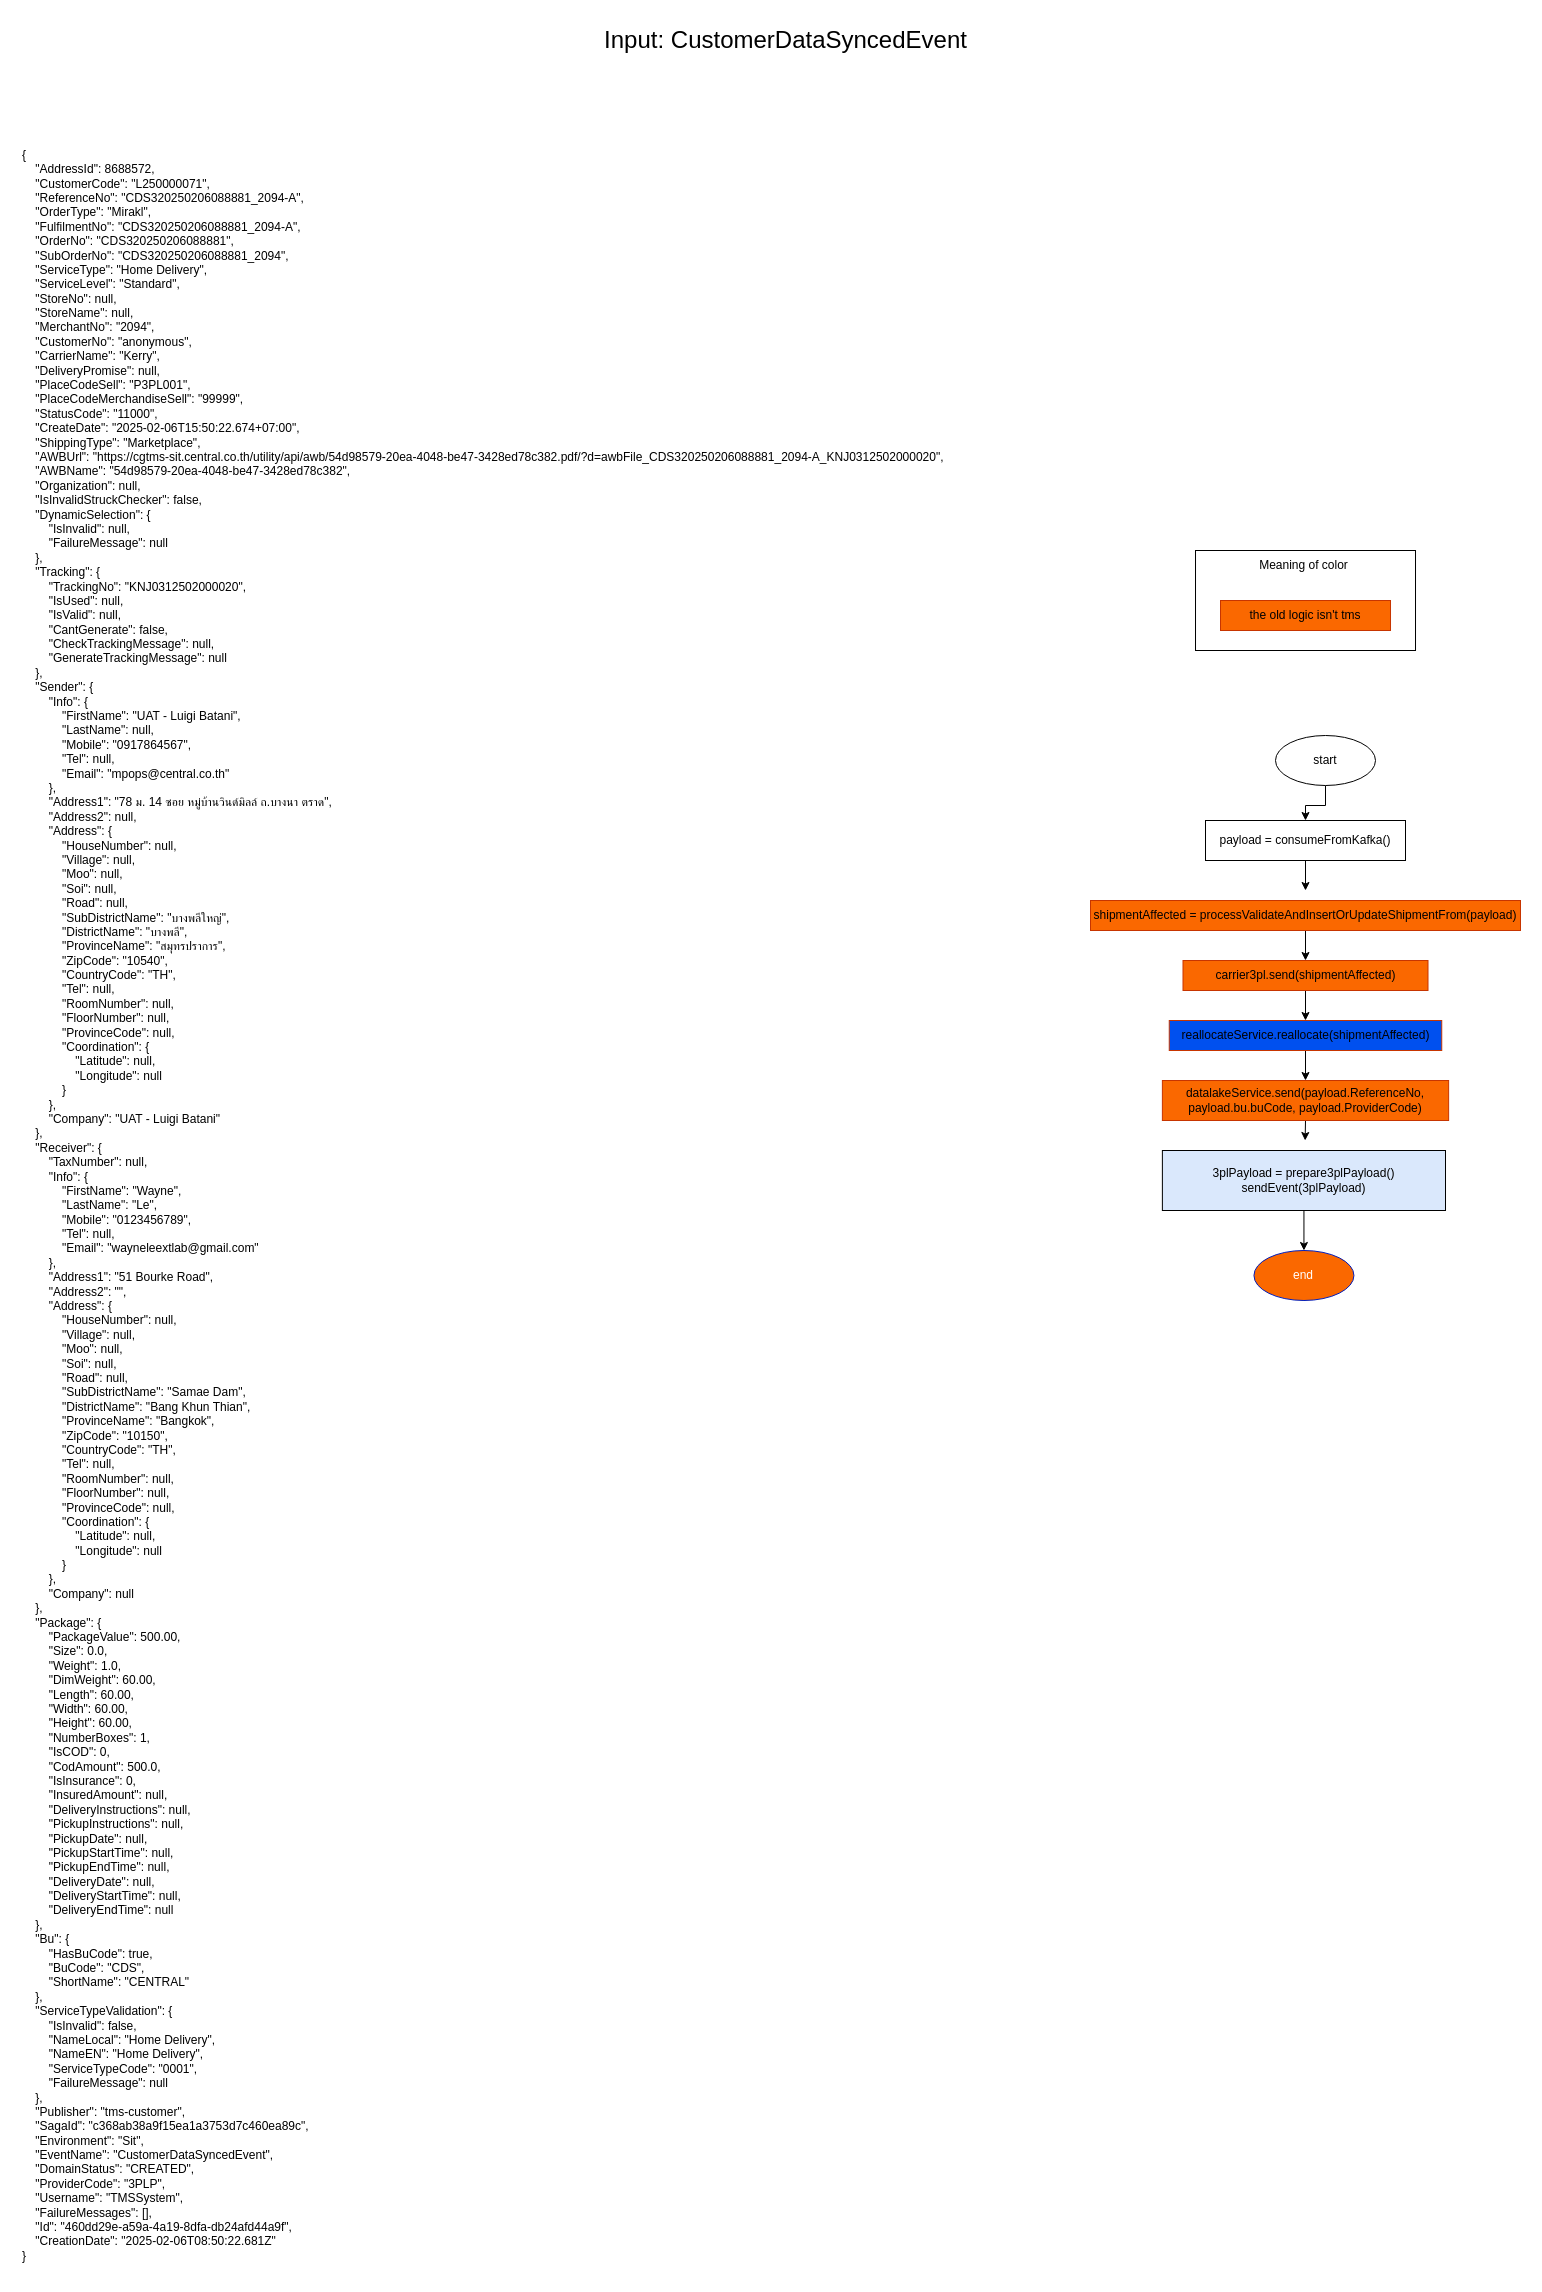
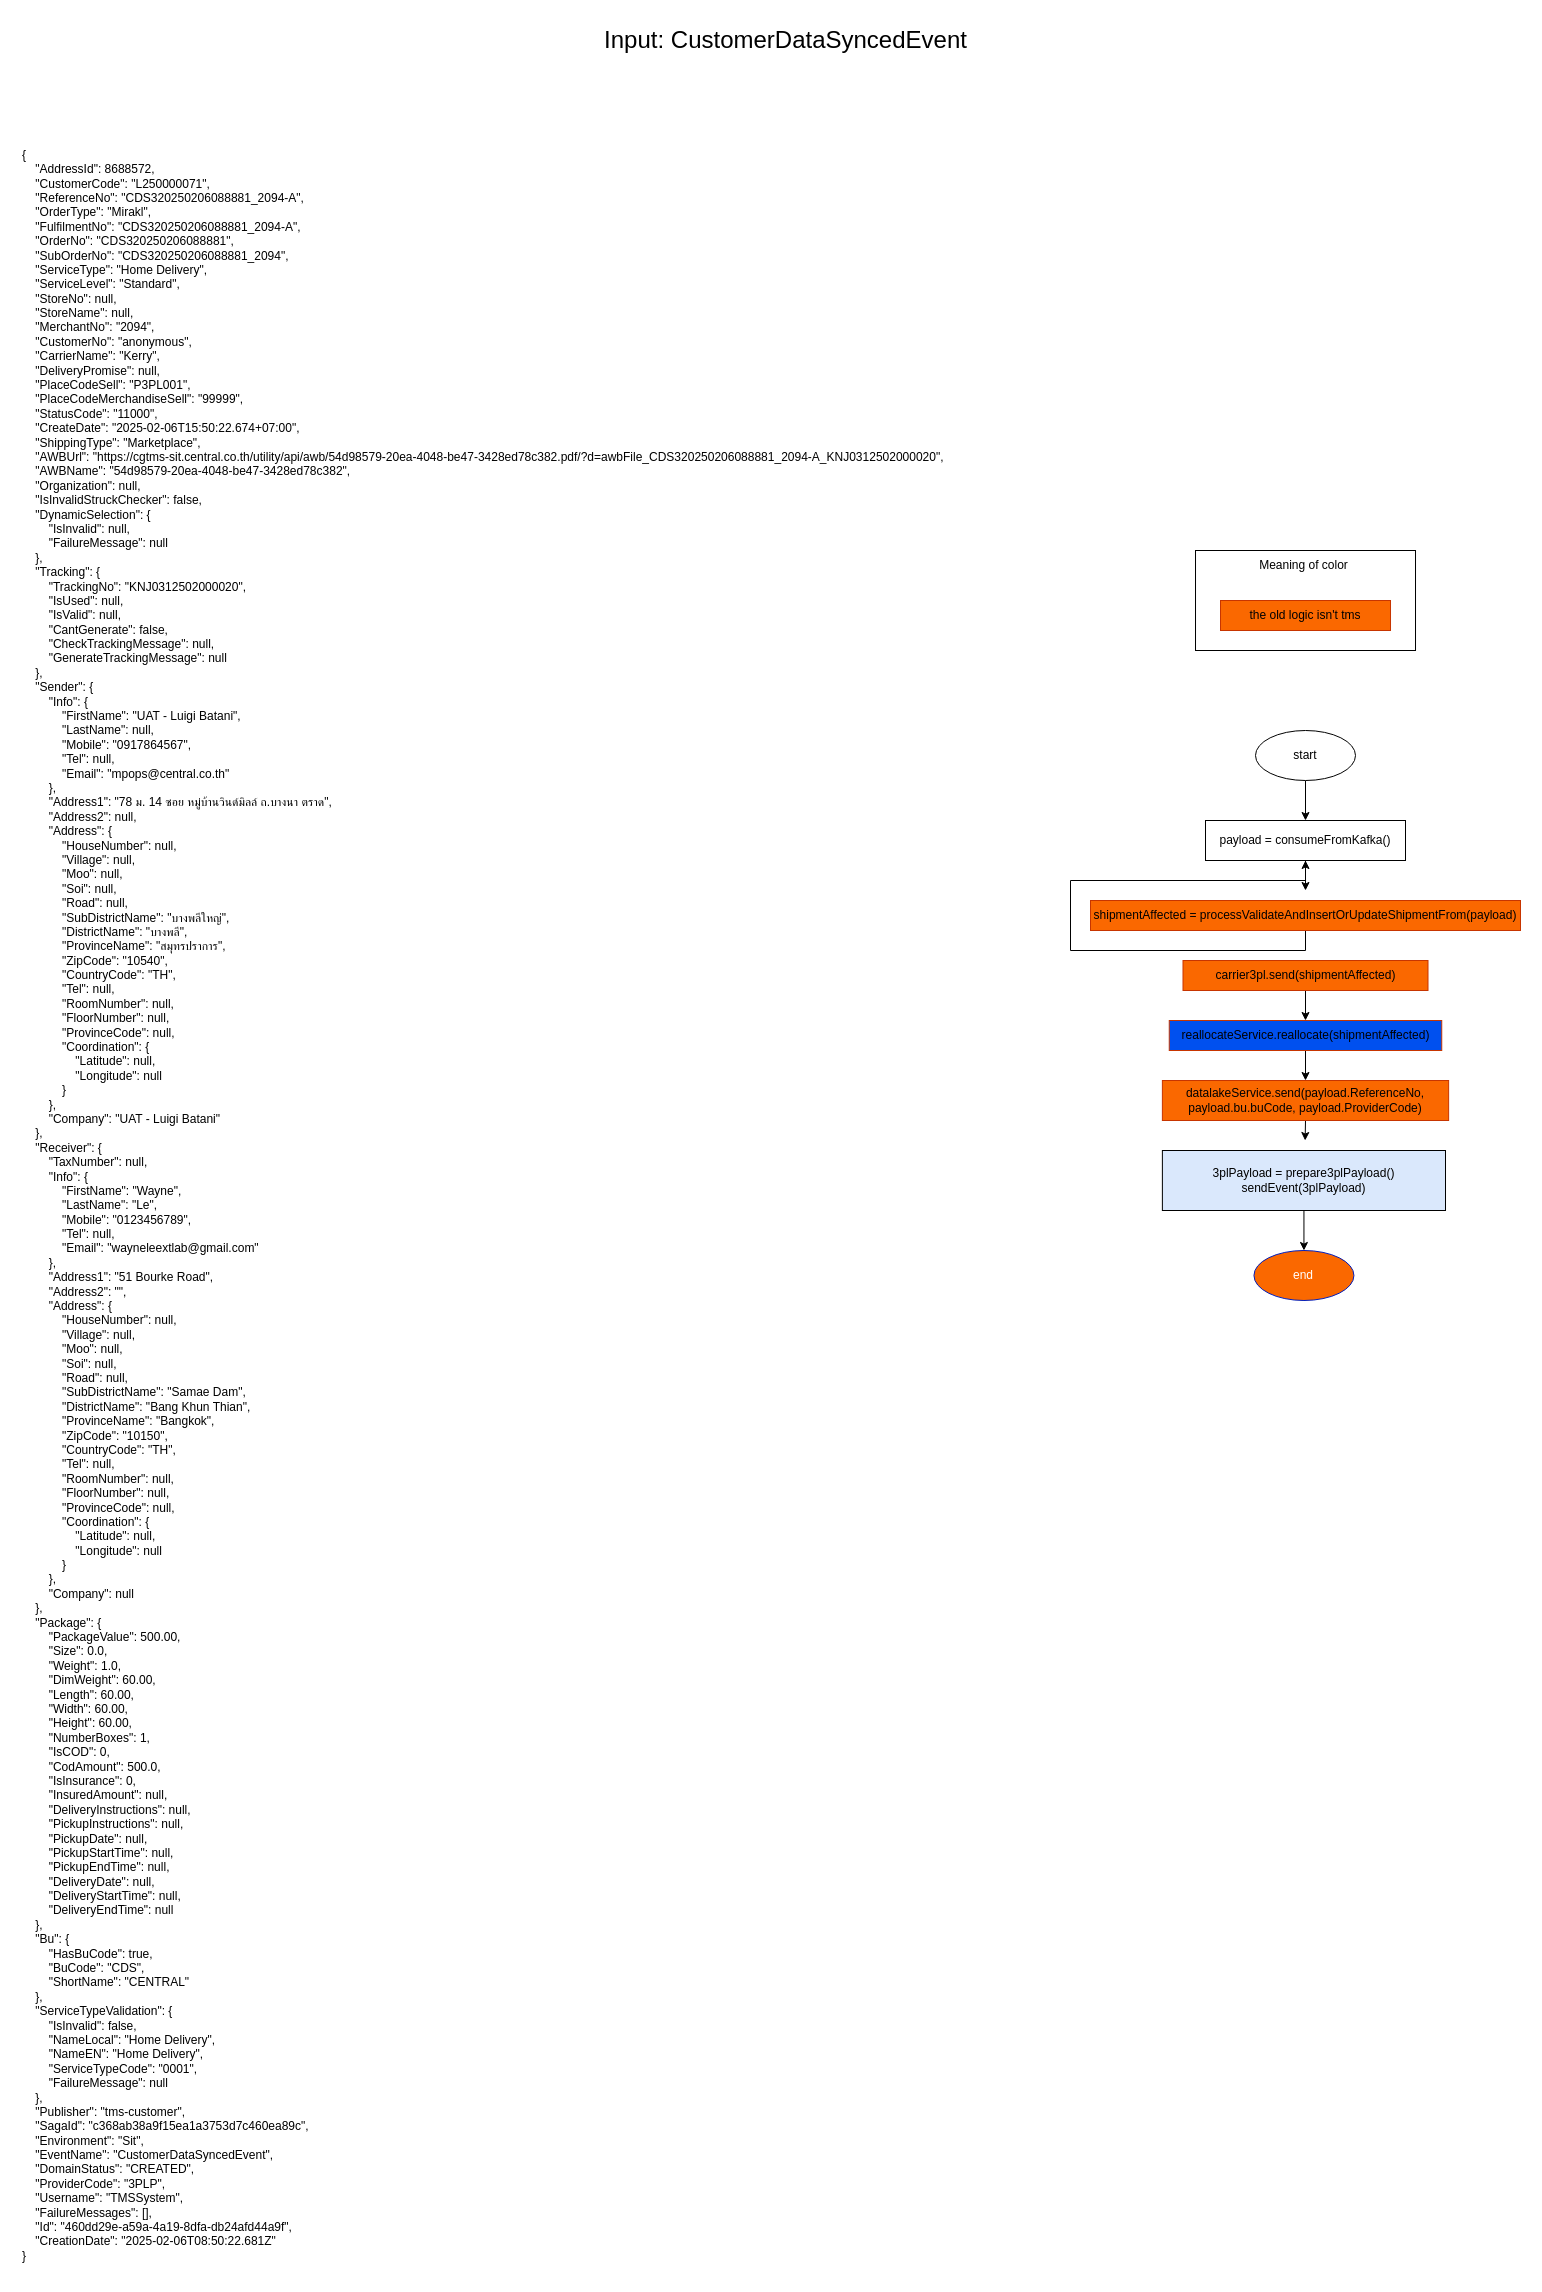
(1326, 761) -> (1306, 756)
(1306, 951) -> (1071, 919)
